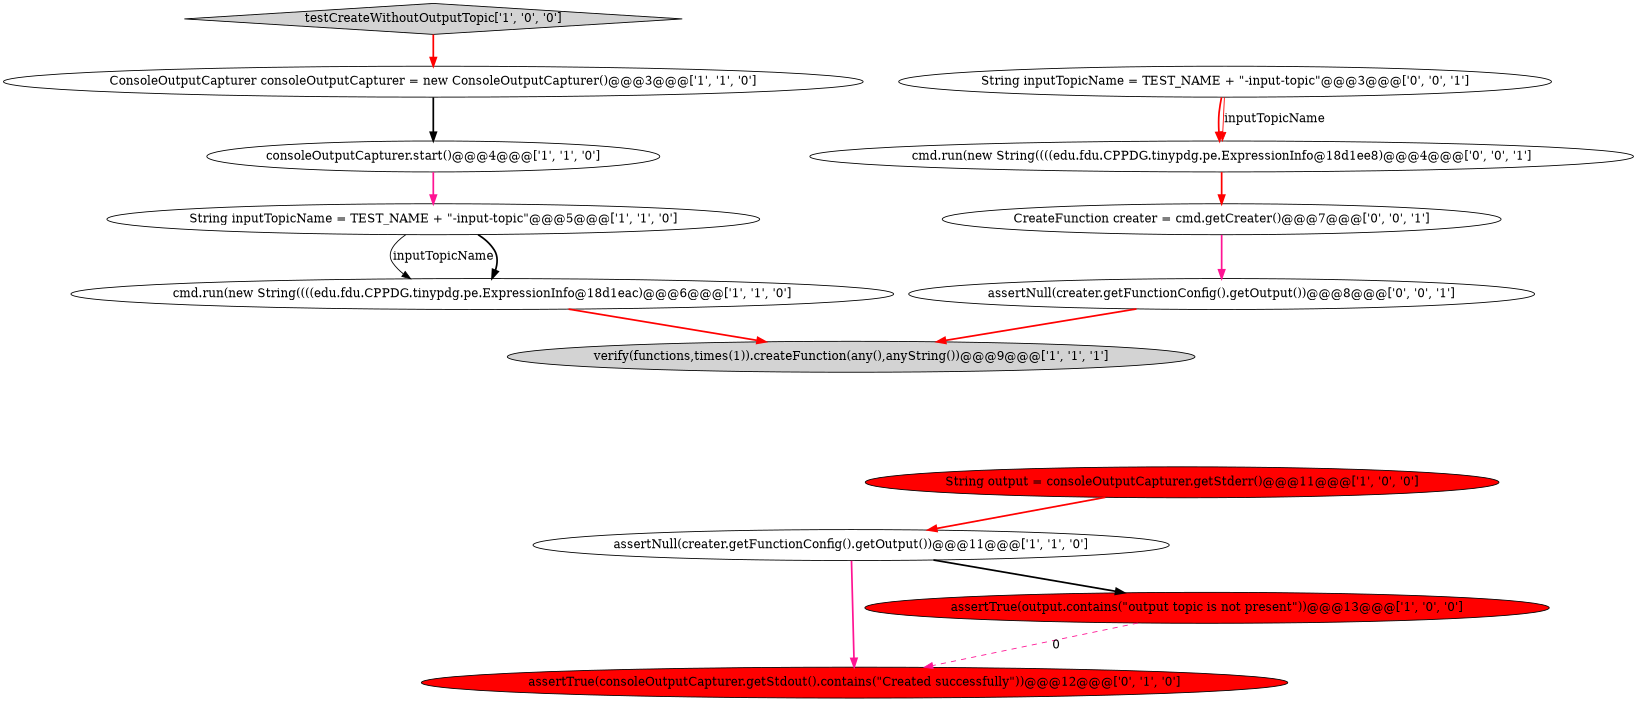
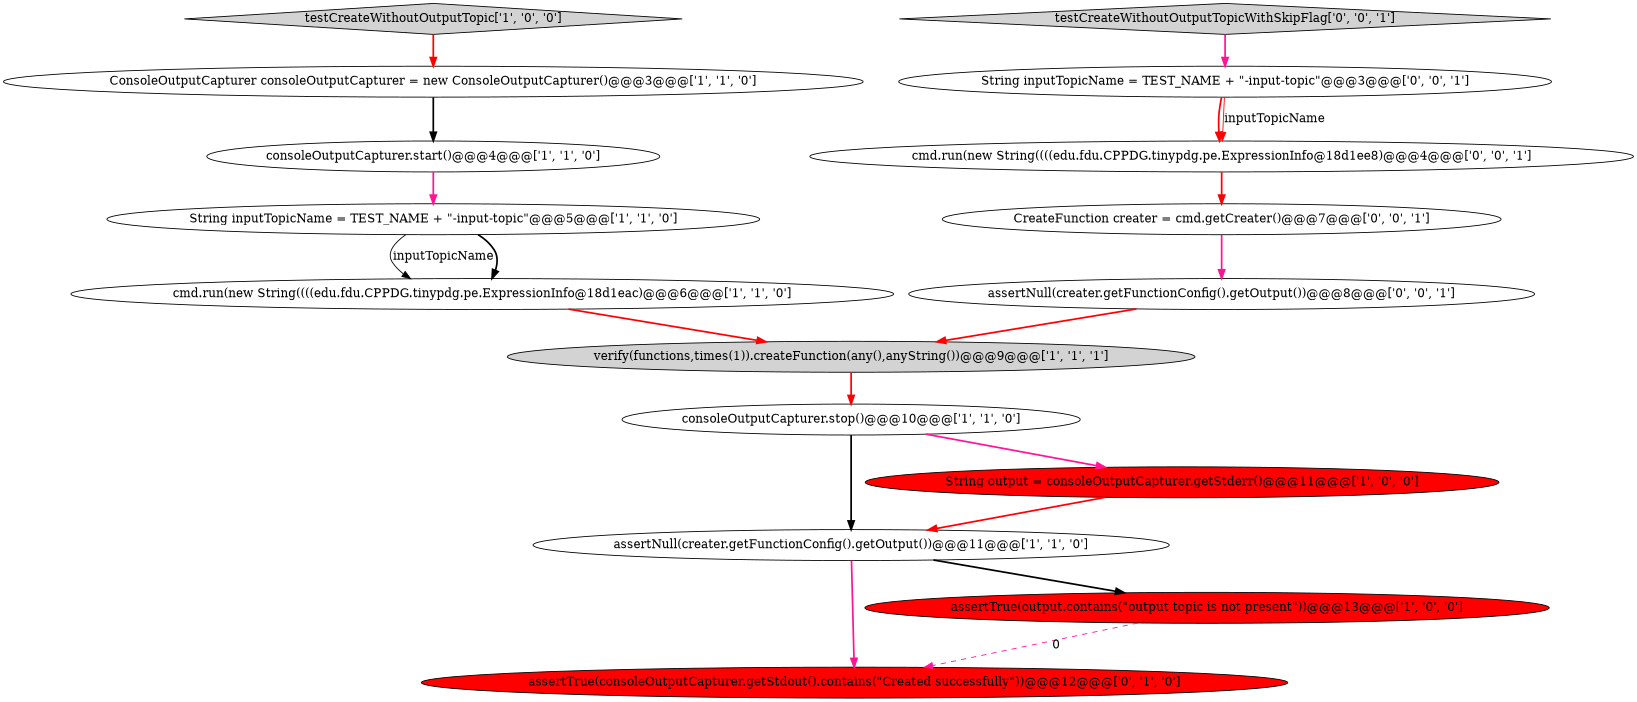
none -> (1225, 19)
none -> (851, 420)
